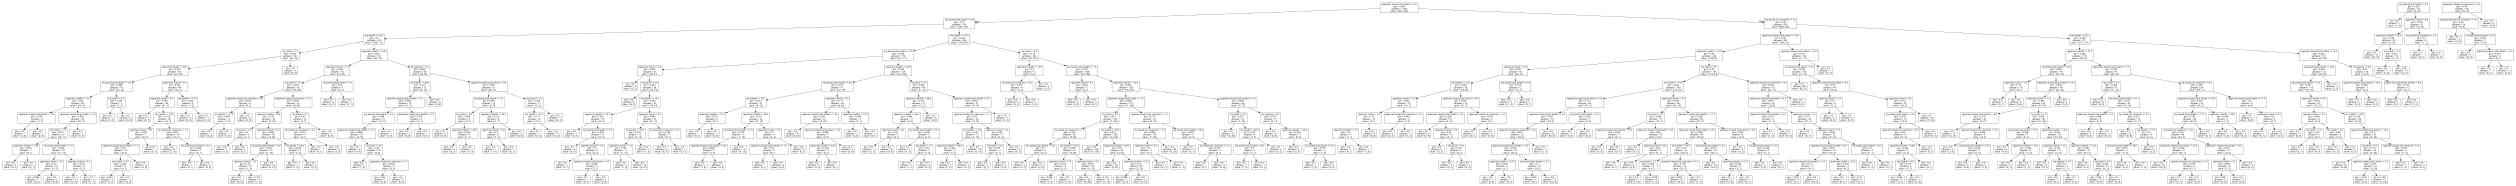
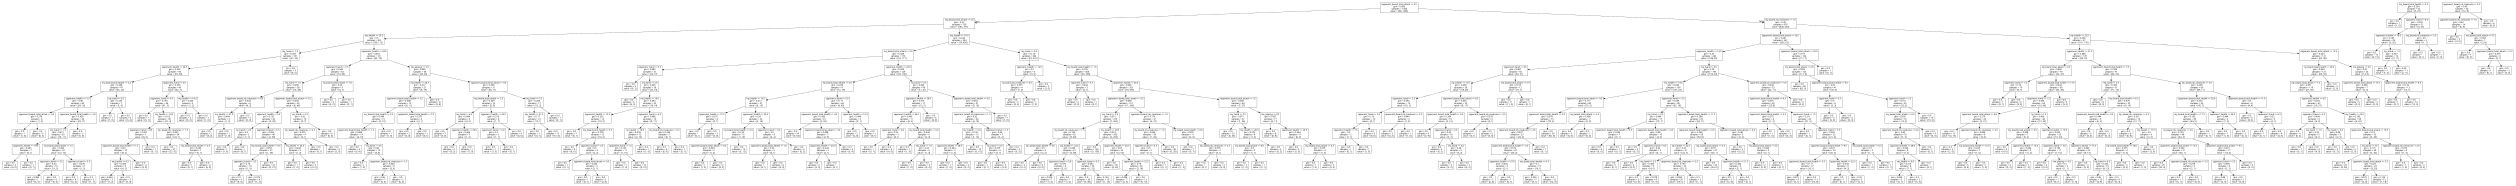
none -> (1358, 125)
(996, 141) -> (983, 141)
